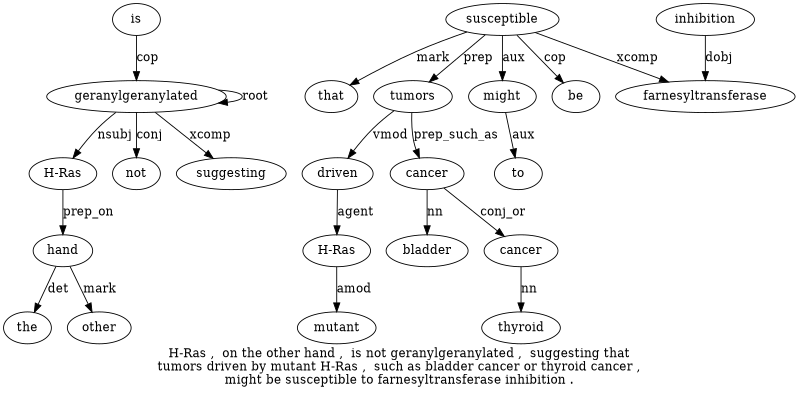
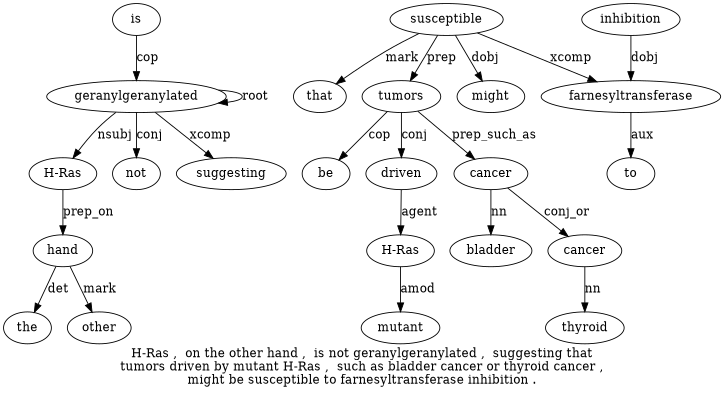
(537, 56) -> (366, 133)
(514, 58) -> (485, 58)
(509, 131) -> (631, 131)
(391, 135) -> (415, 135)
